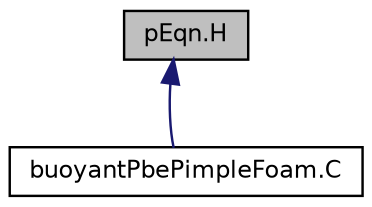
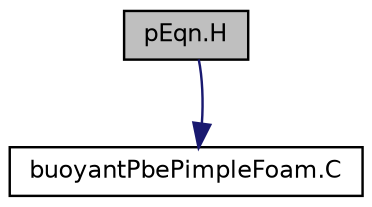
(170, 116) -> (202, 91)
